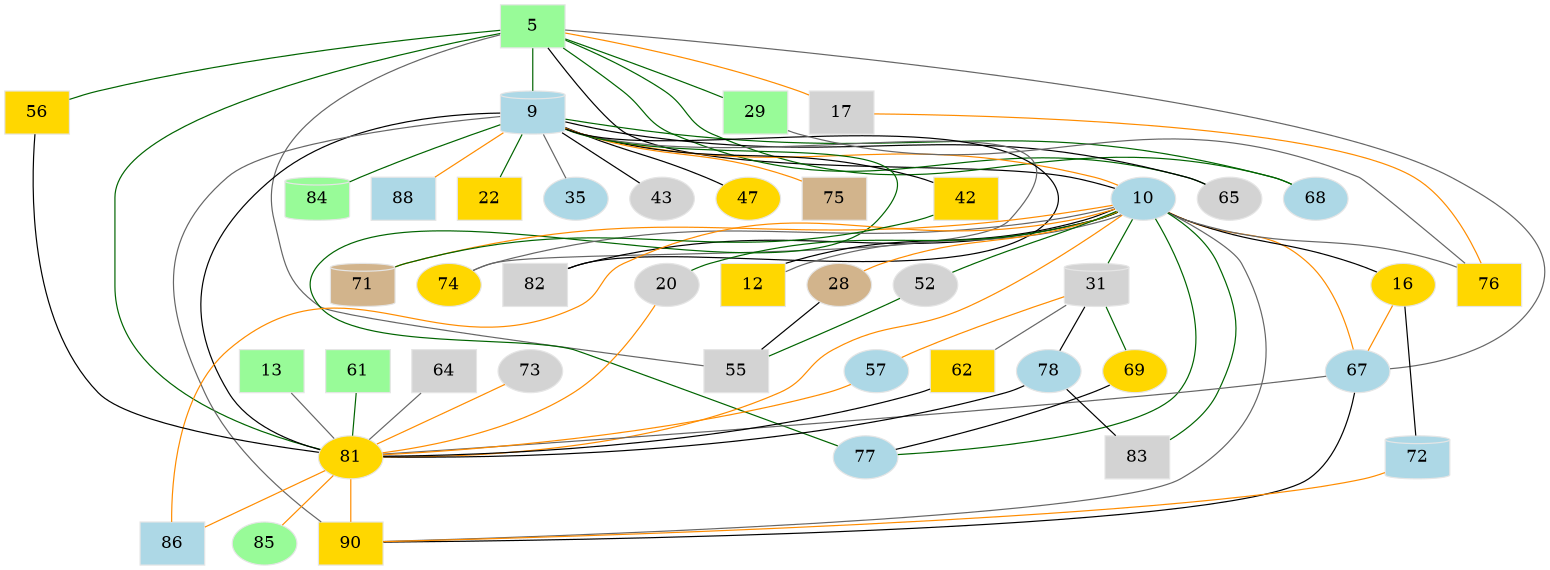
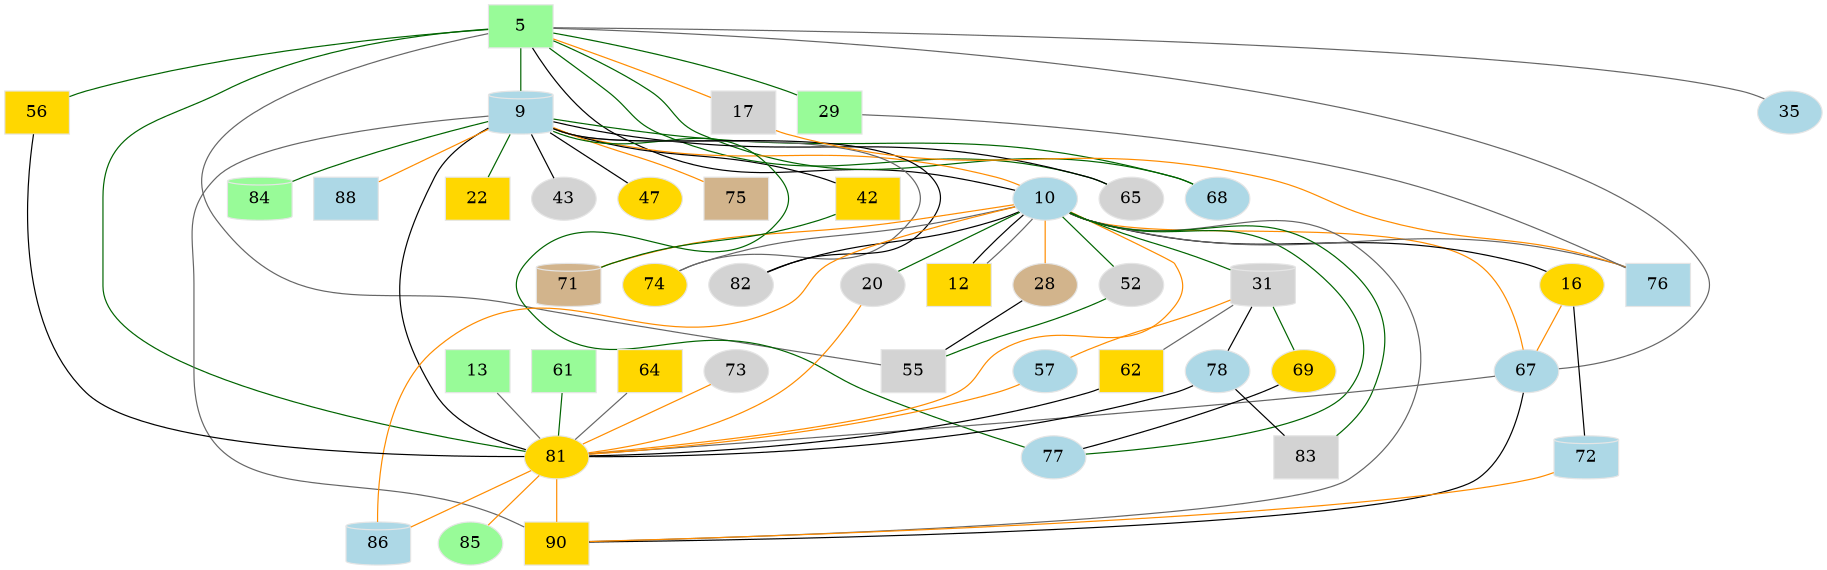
(555, 156) -> (1161, 42)
(535, 285) -> (741, 285)
(1489, 285) -> (1658, 285)
(444, 371) -> (650, 371)
(172, 544) -> (378, 544)
